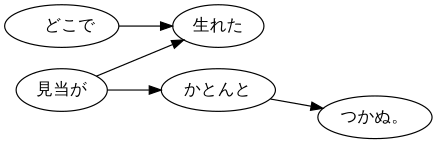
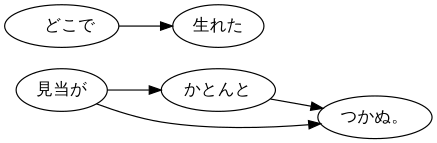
(135, 60) -> (201, 126)
